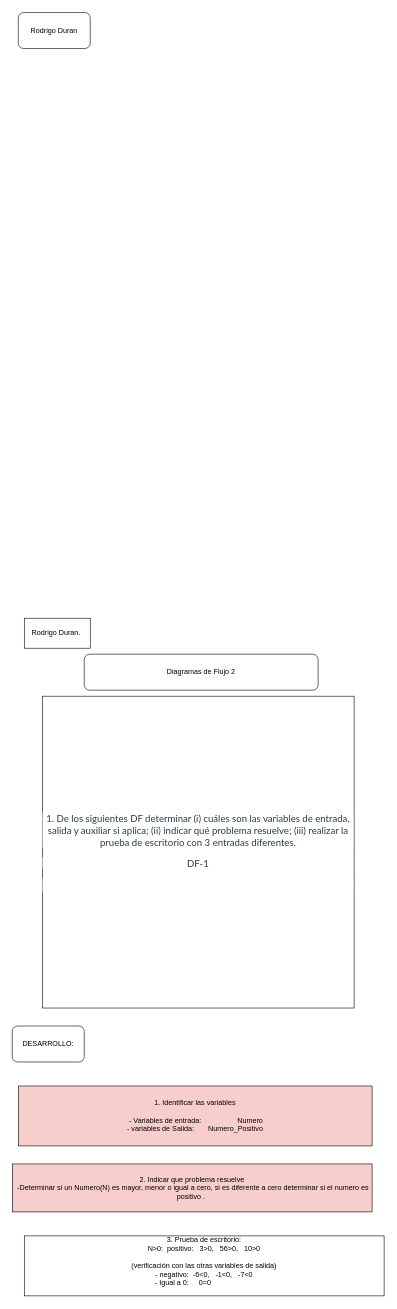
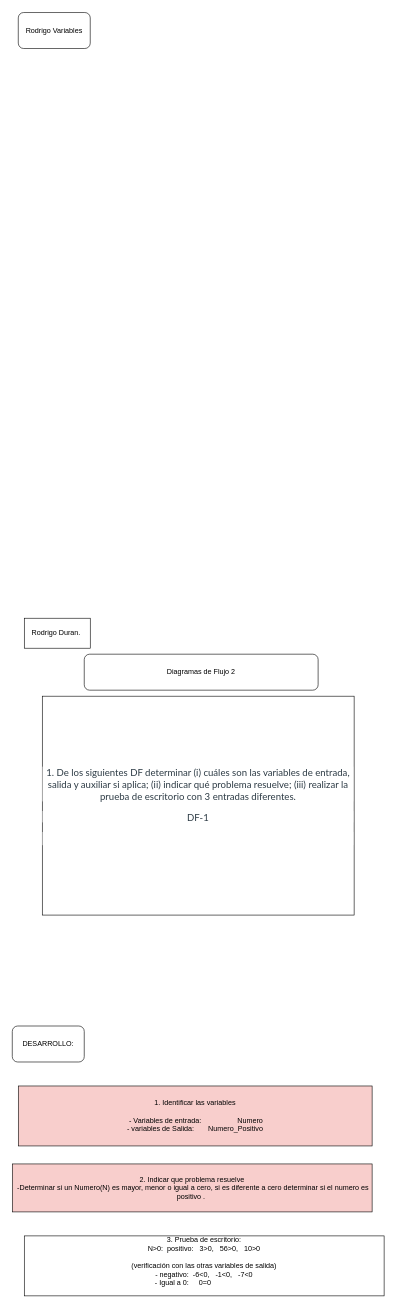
(54, 30) -> (54, 30)
(198, 852) -> (198, 806)
